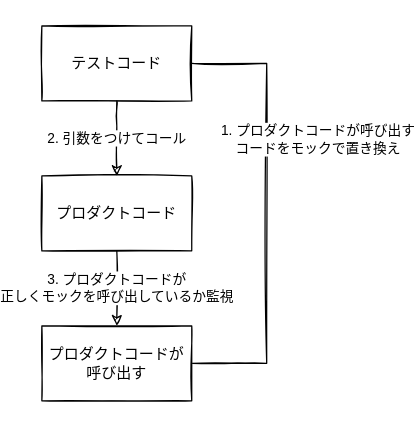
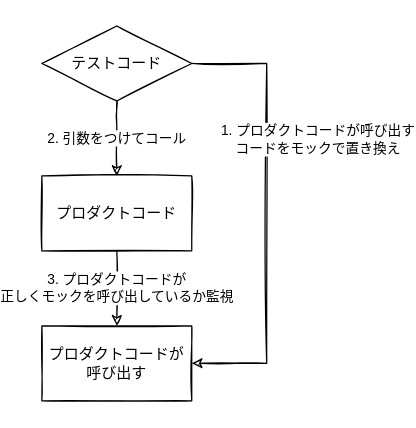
(117, 63) -> (117, 63)
(199, 363) -> (202, 363)
